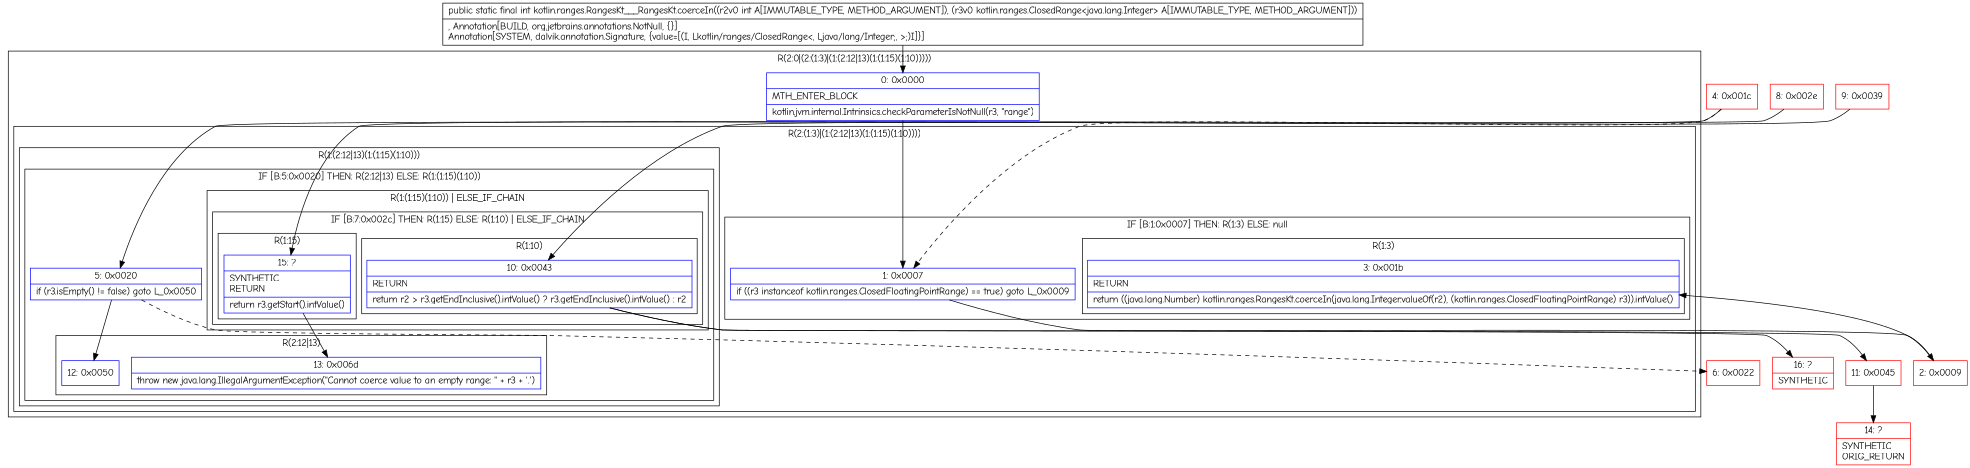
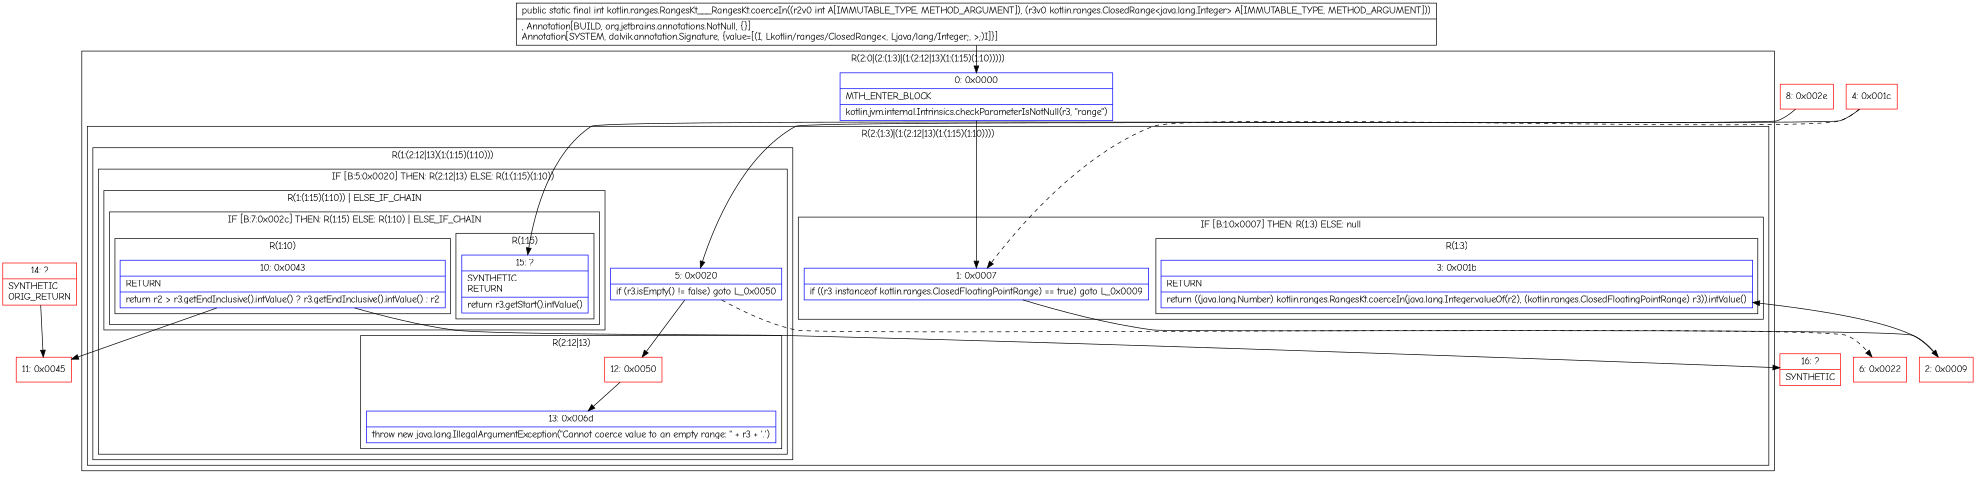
(1862, 97) -> none
(318, 340) -> (607, 394)
(90, 373) -> (633, 370)
(1873, 401) -> (42, 328)
